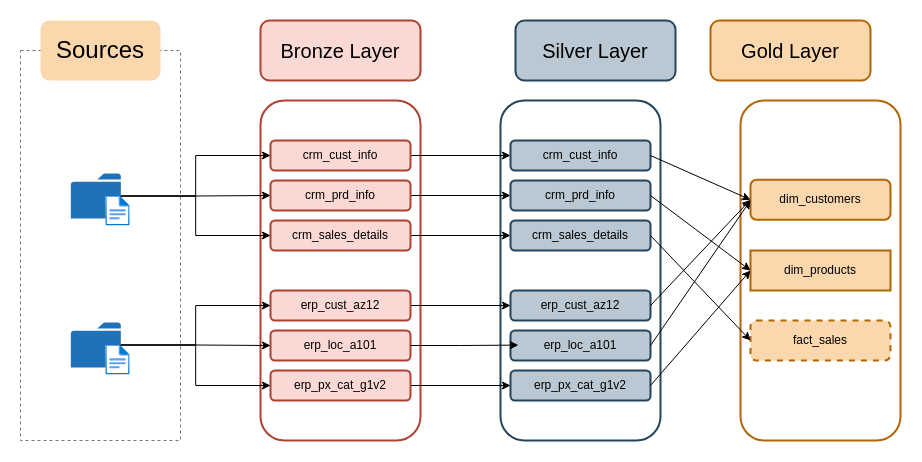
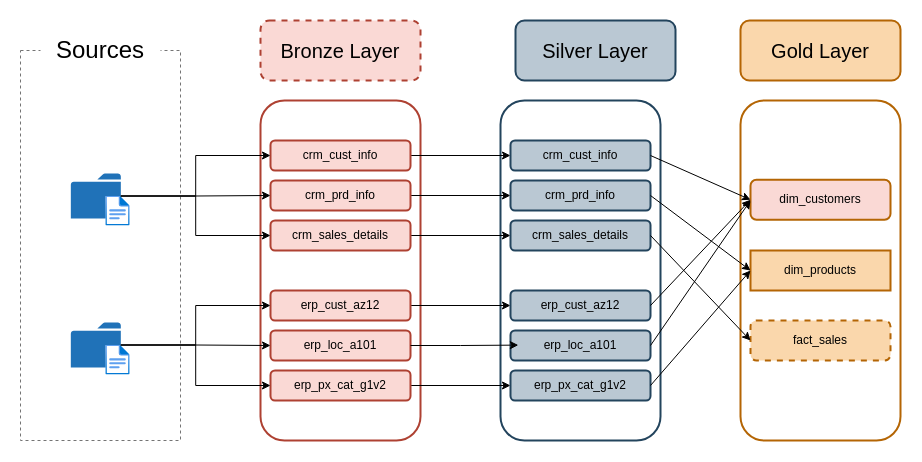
(101, 51) -> (101, 51)
(341, 51) -> (341, 51)
(791, 51) -> (821, 51)
(821, 200) -> (821, 200)
